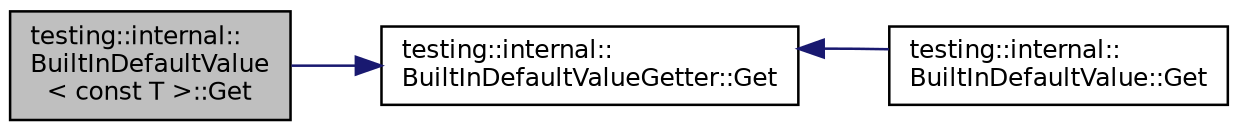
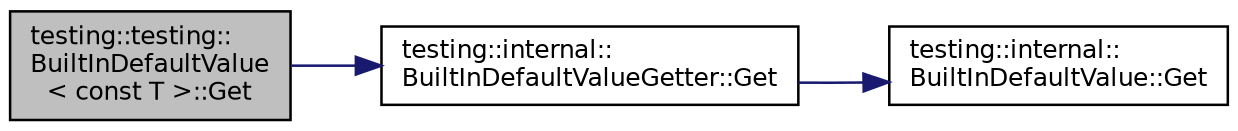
(856, 49) -> (831, 83)
(150, 66) -> (150, 66)
